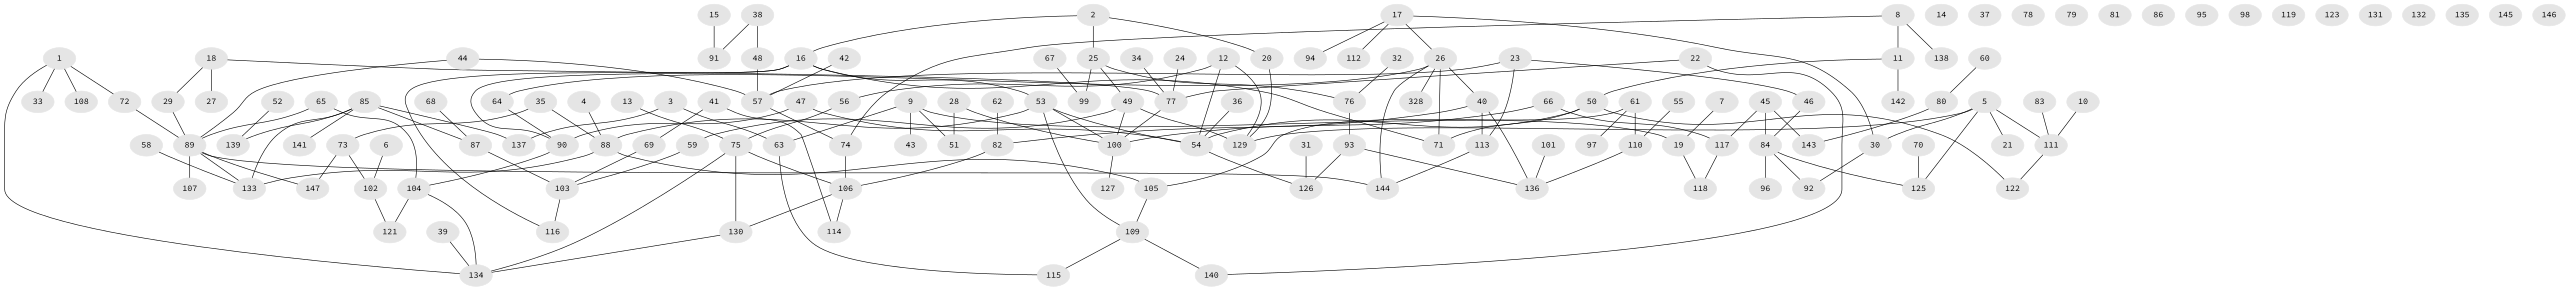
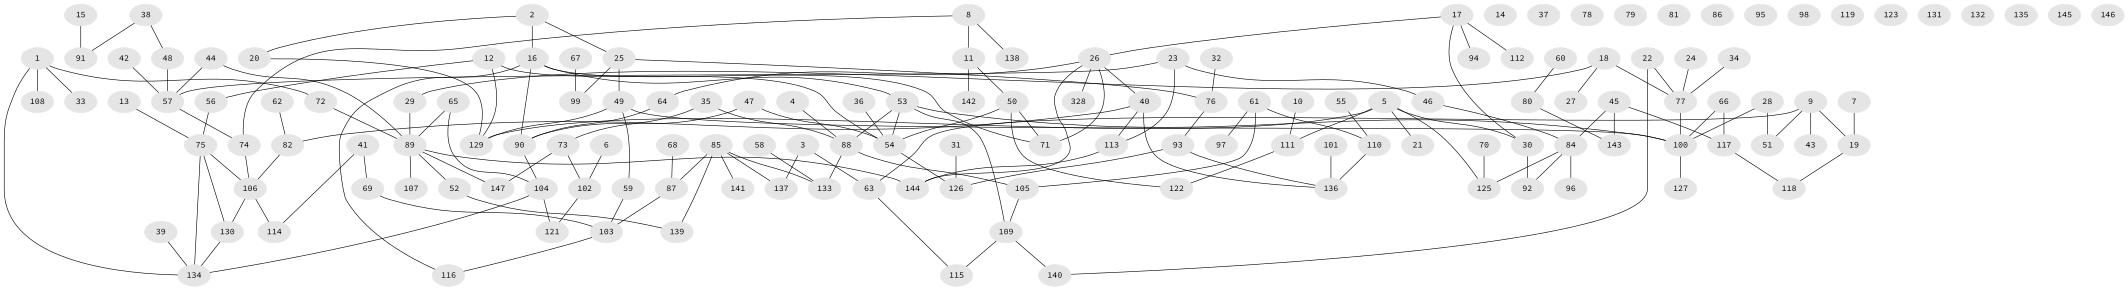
(2040, 102) -> none
(220, 167) -> (432, 167)
